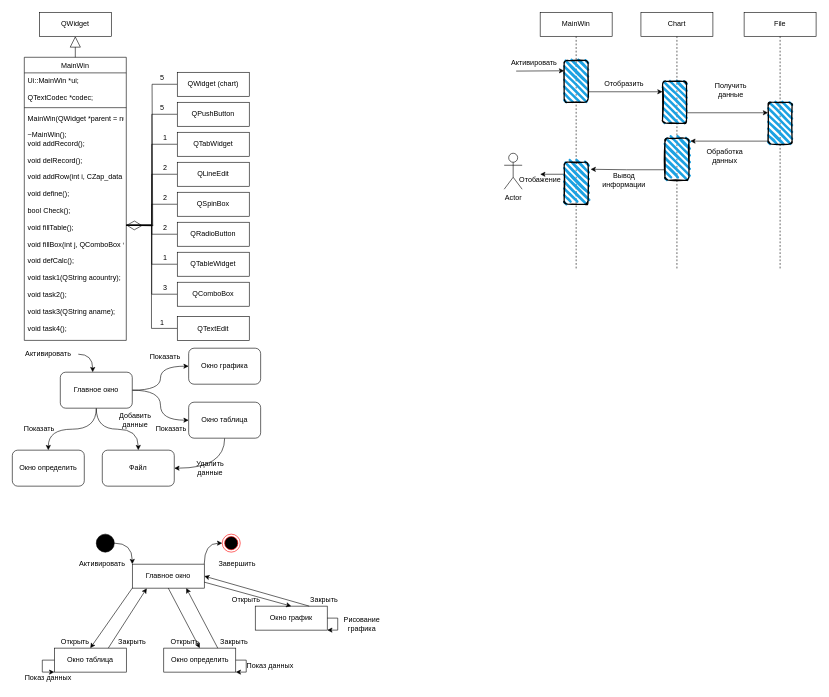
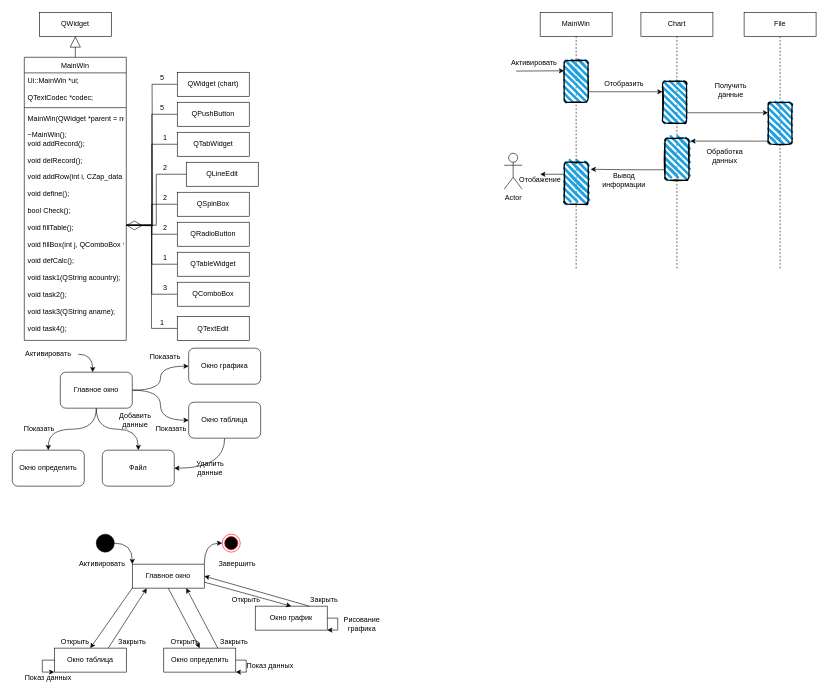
(213, 174) -> (222, 174)
